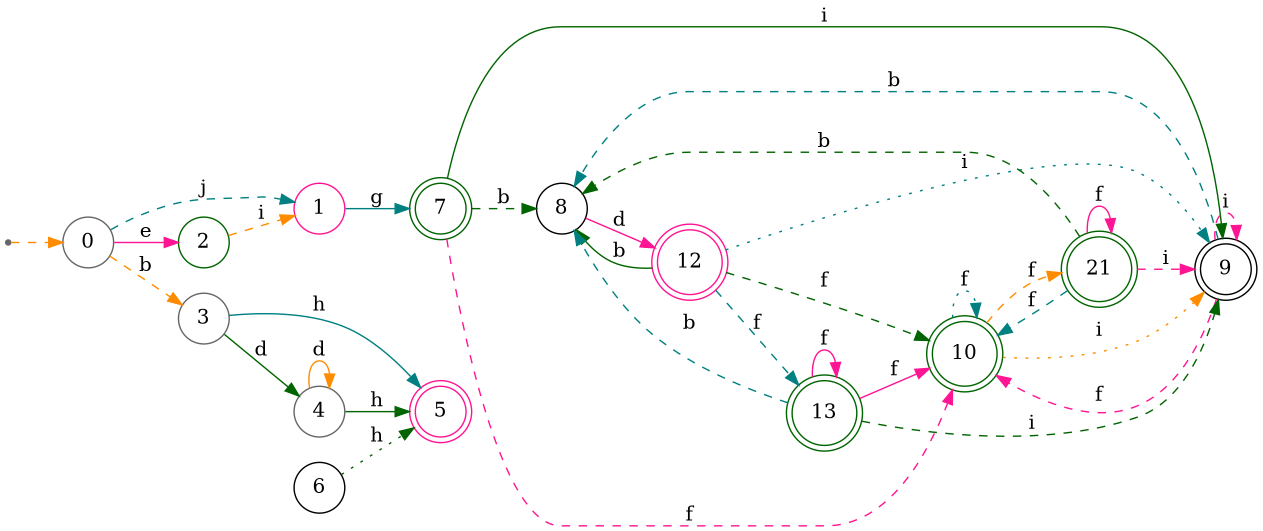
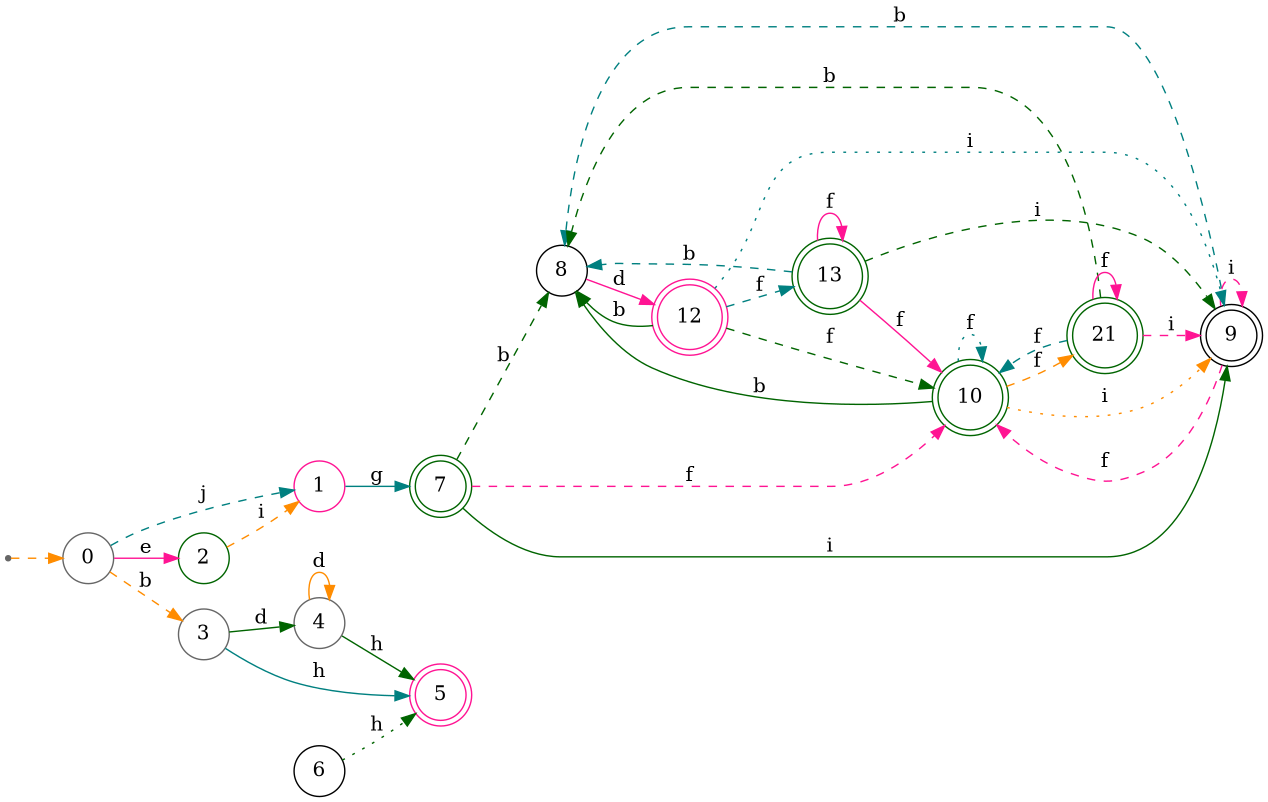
none -> (743, 394)
